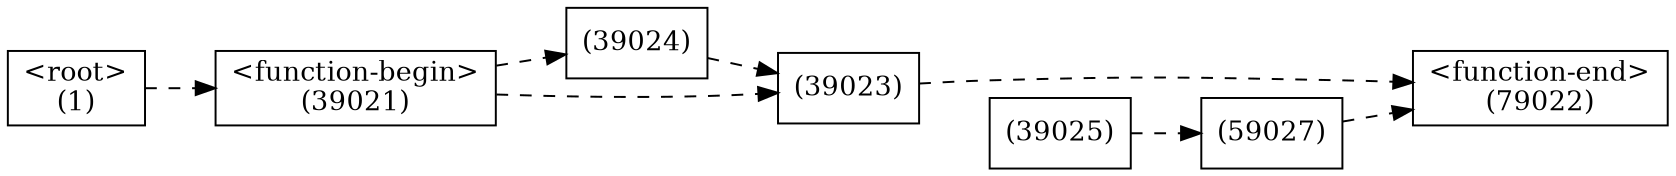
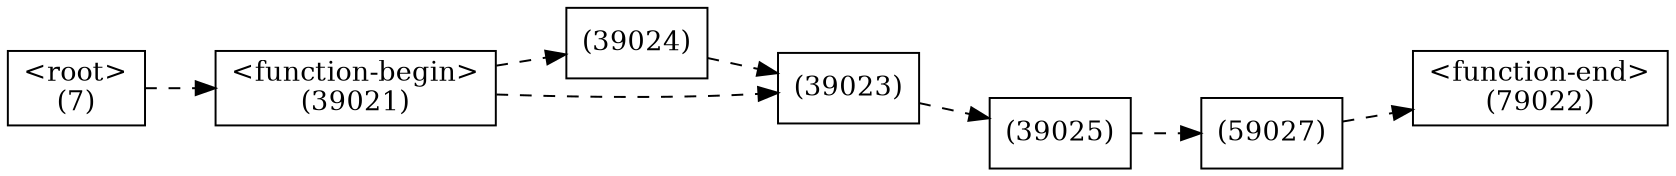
(1156, 78) -> (944, 109)
(76, 88) -> (76, 88)
